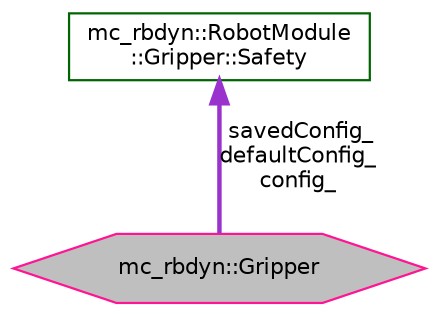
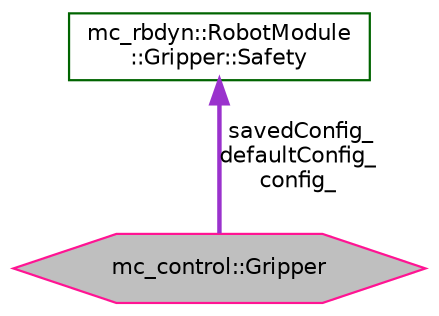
(219, 268) -> (219, 268)
